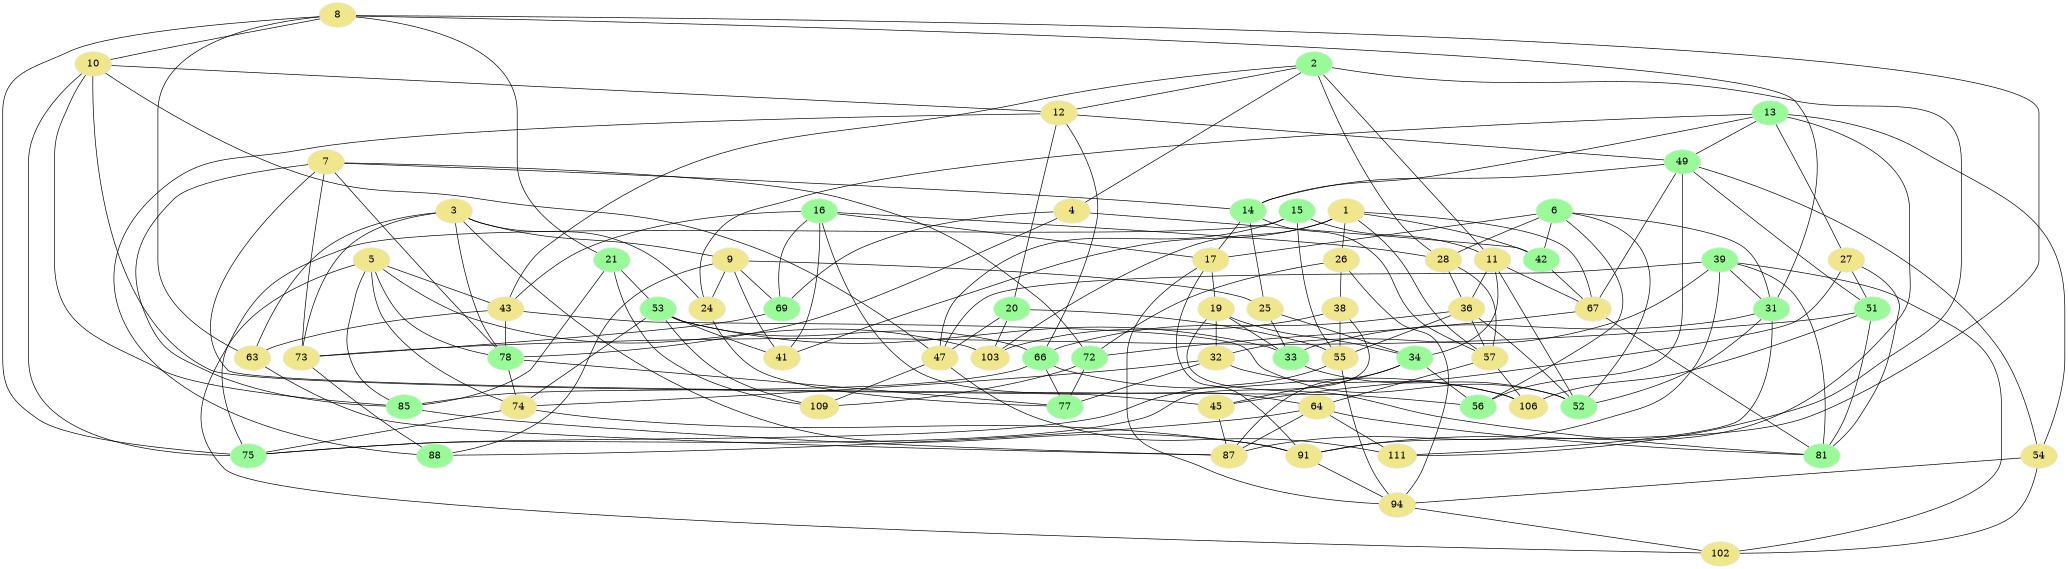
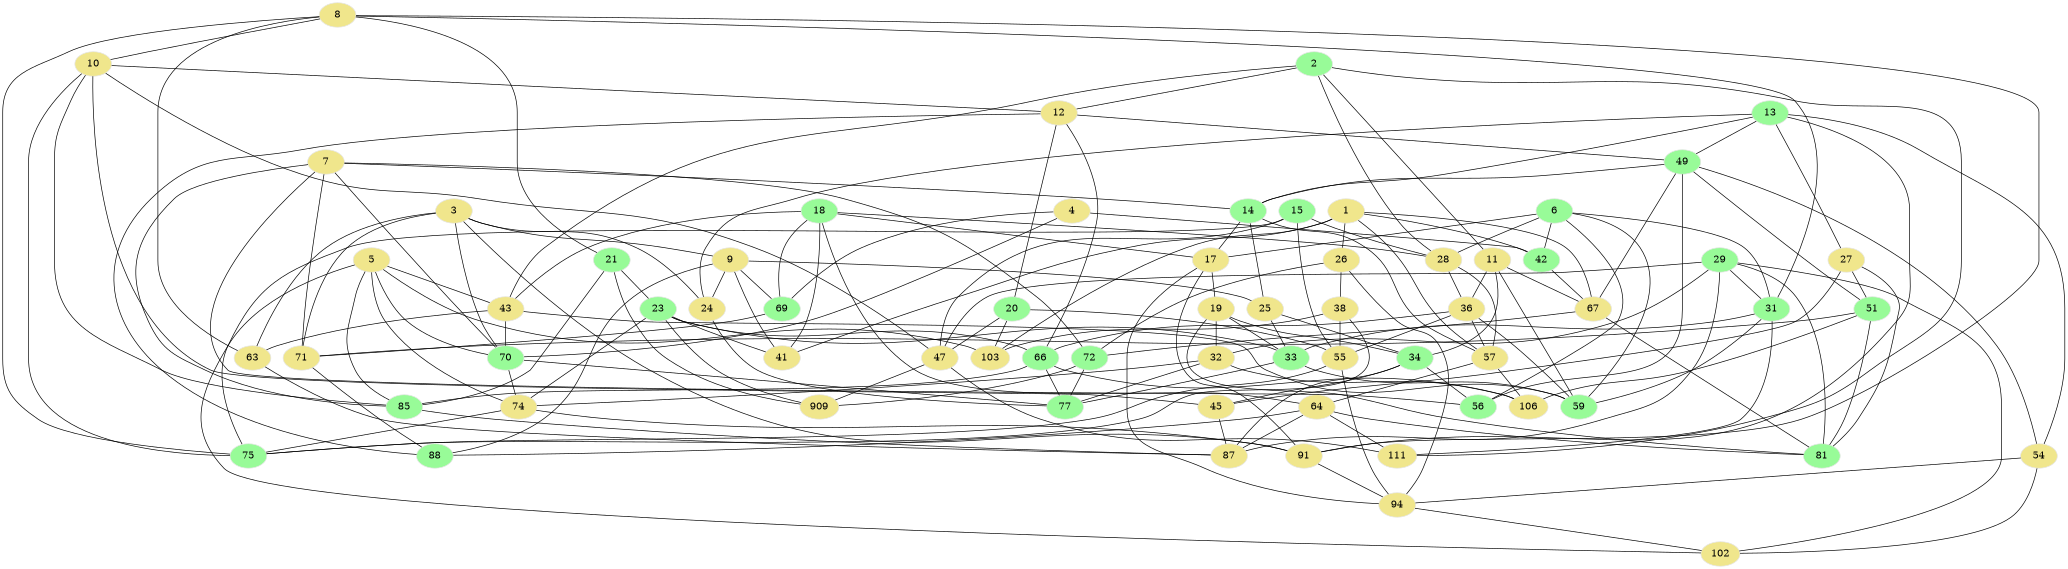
(1193, 137) -> none
(819, 211) -> (819, 211)
(1395, 235) -> (1377, 242)
(1720, 260) -> (1720, 260)
(658, 309) -> (658, 309)
(301, 358) -> (301, 358)
(506, 358) -> (506, 358)
none -> (1183, 382)
(819, 407) -> (819, 407)
(1579, 407) -> (1579, 407)
